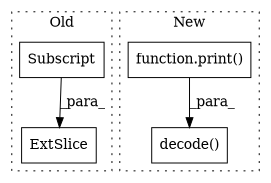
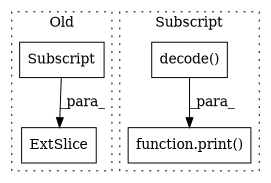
(190, 23) -> (190, 23)
(190, 98) -> (190, 98)
